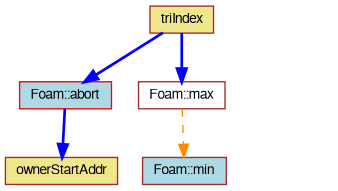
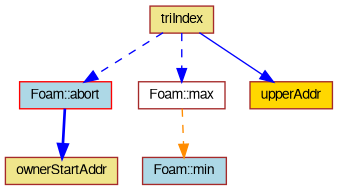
(182, 51) -> (182, 51)
(129, 54) -> (129, 54)
none -> (291, 95)
